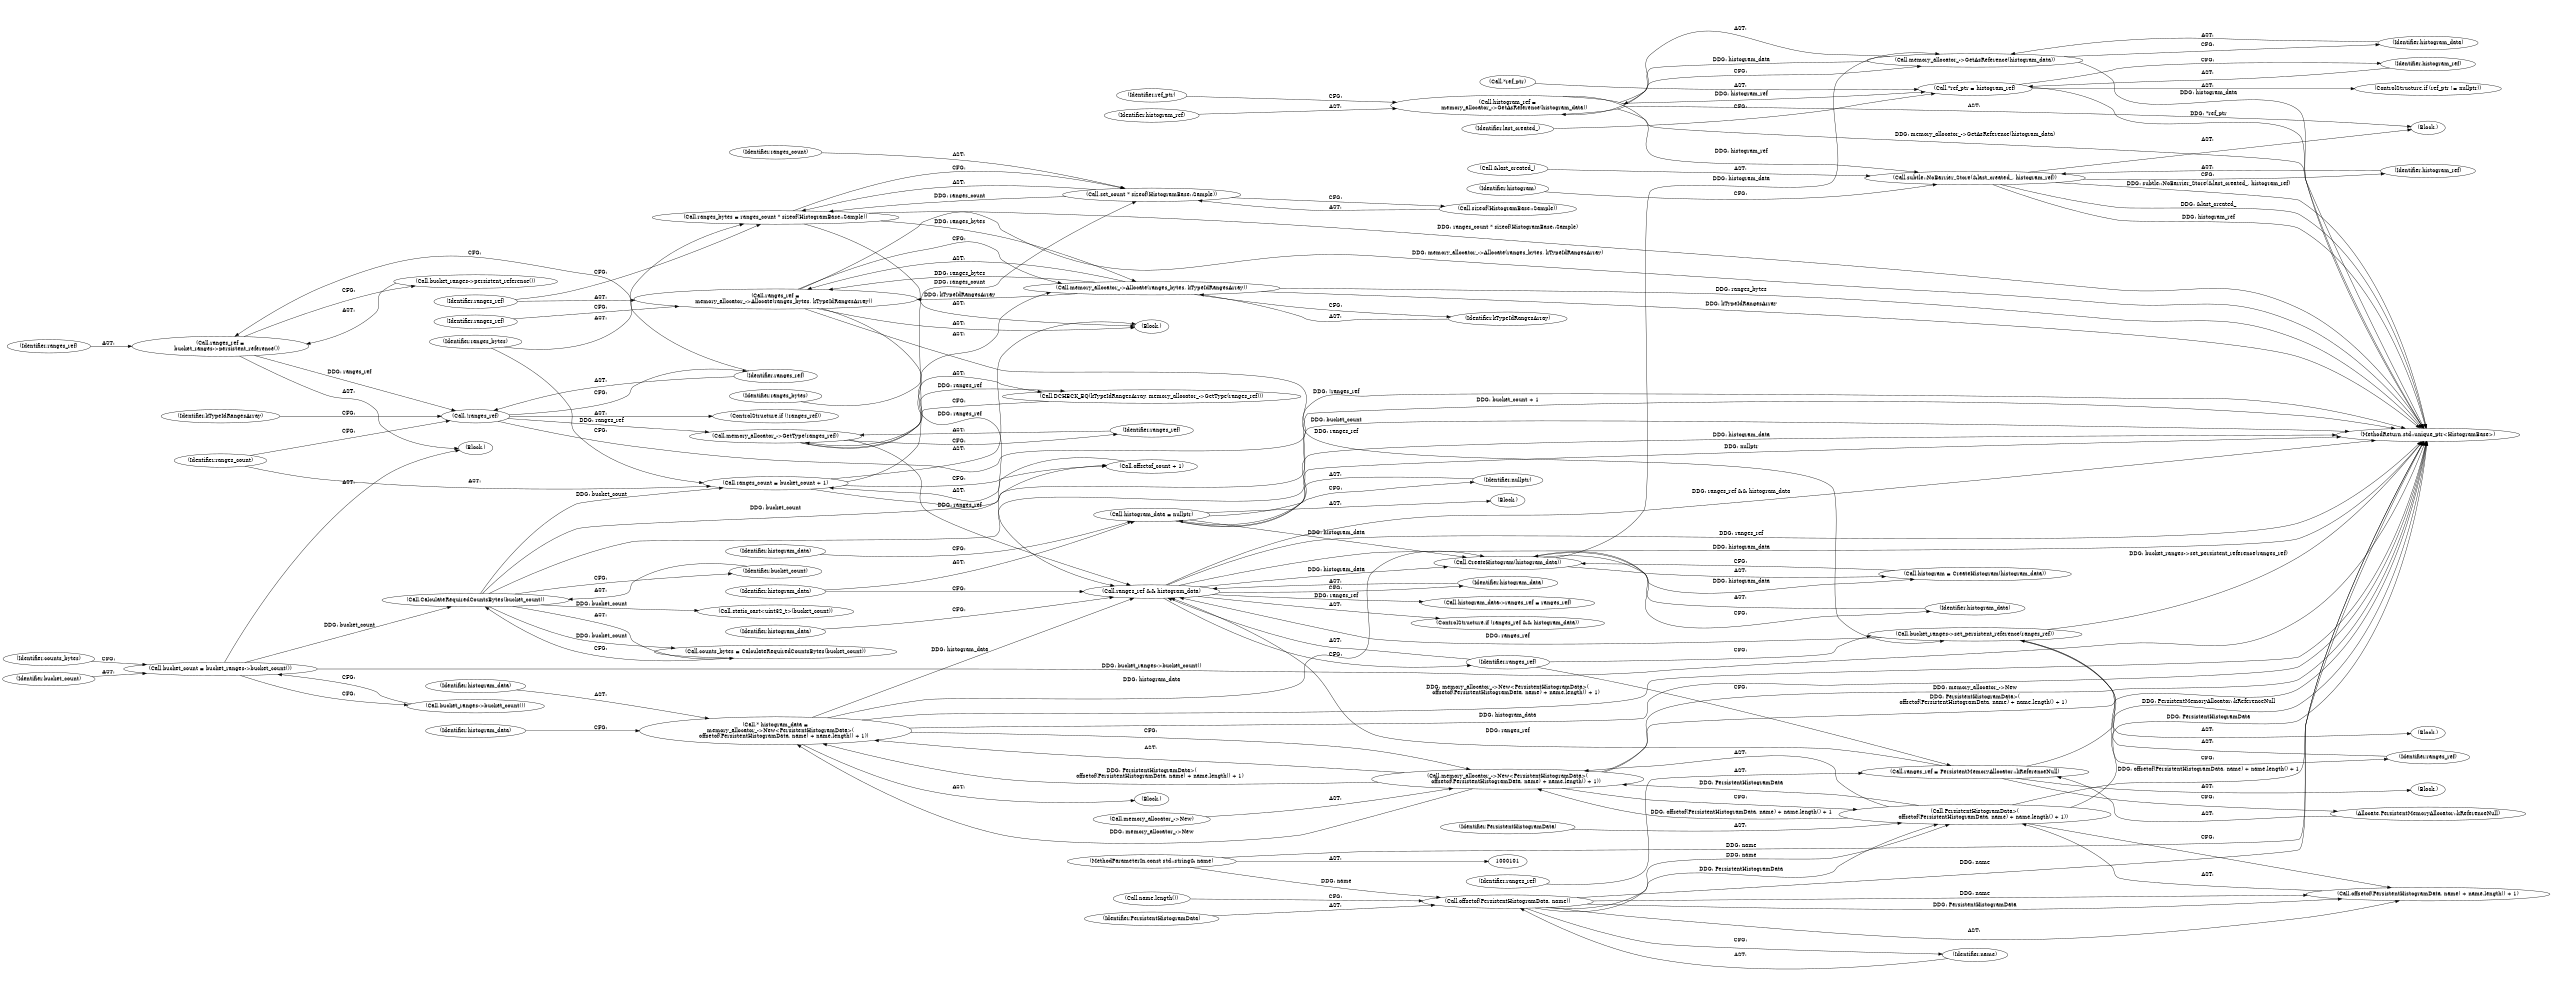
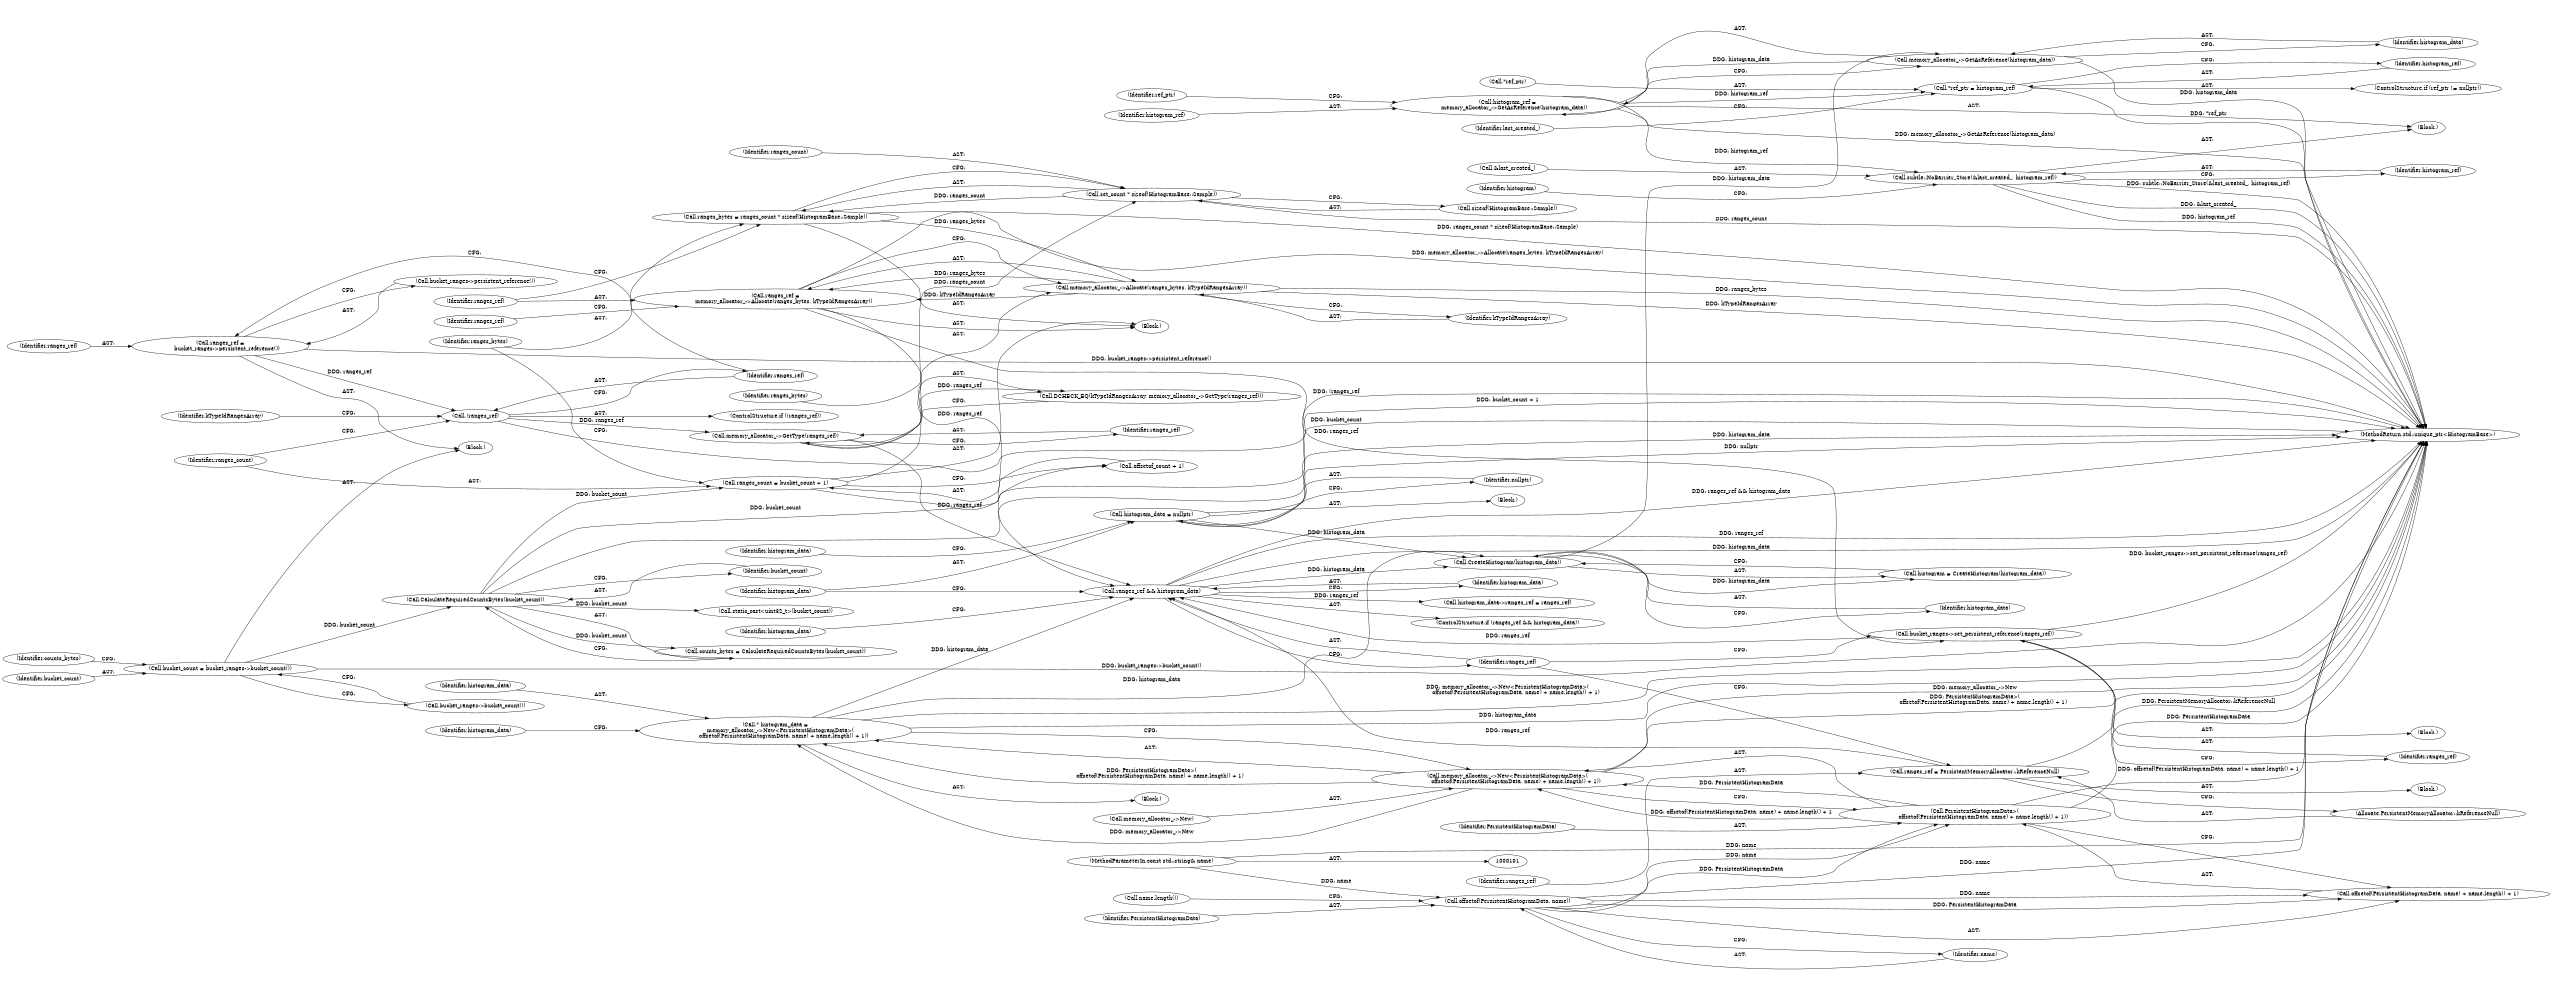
none -> (1862, 225)
none -> (1359, 362)
